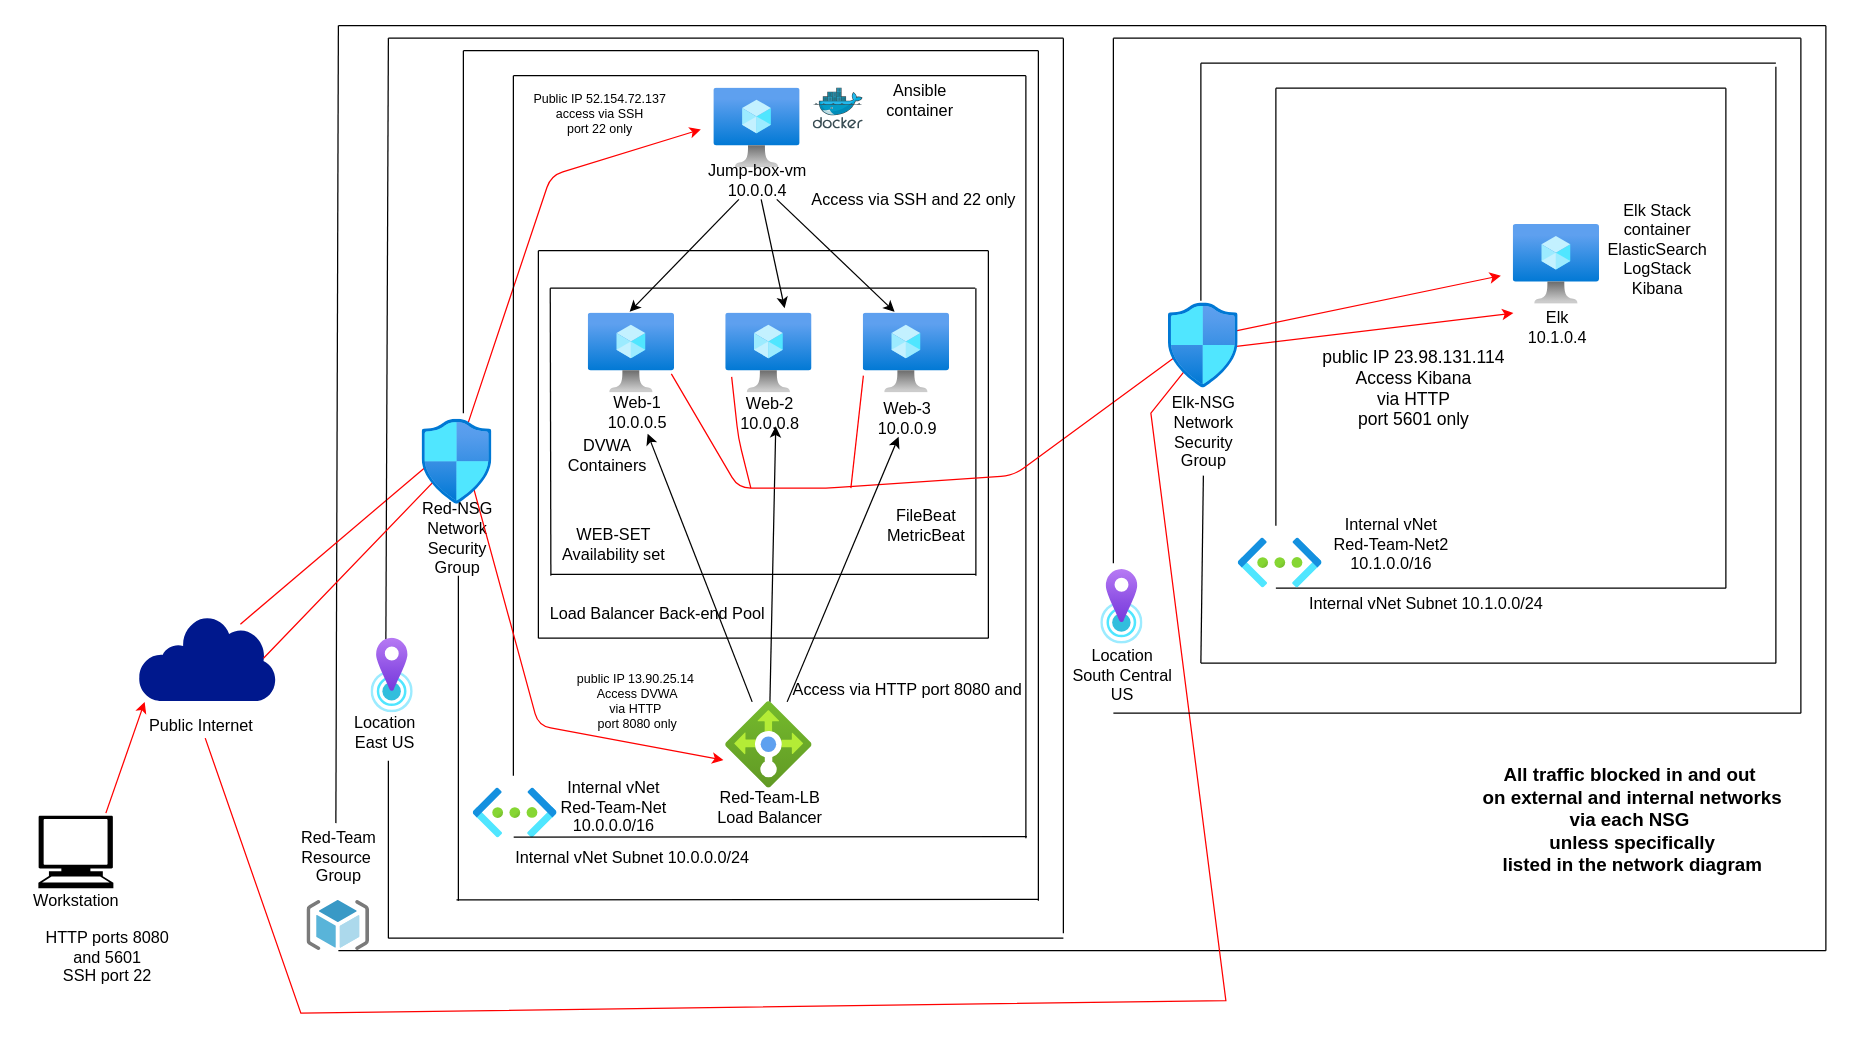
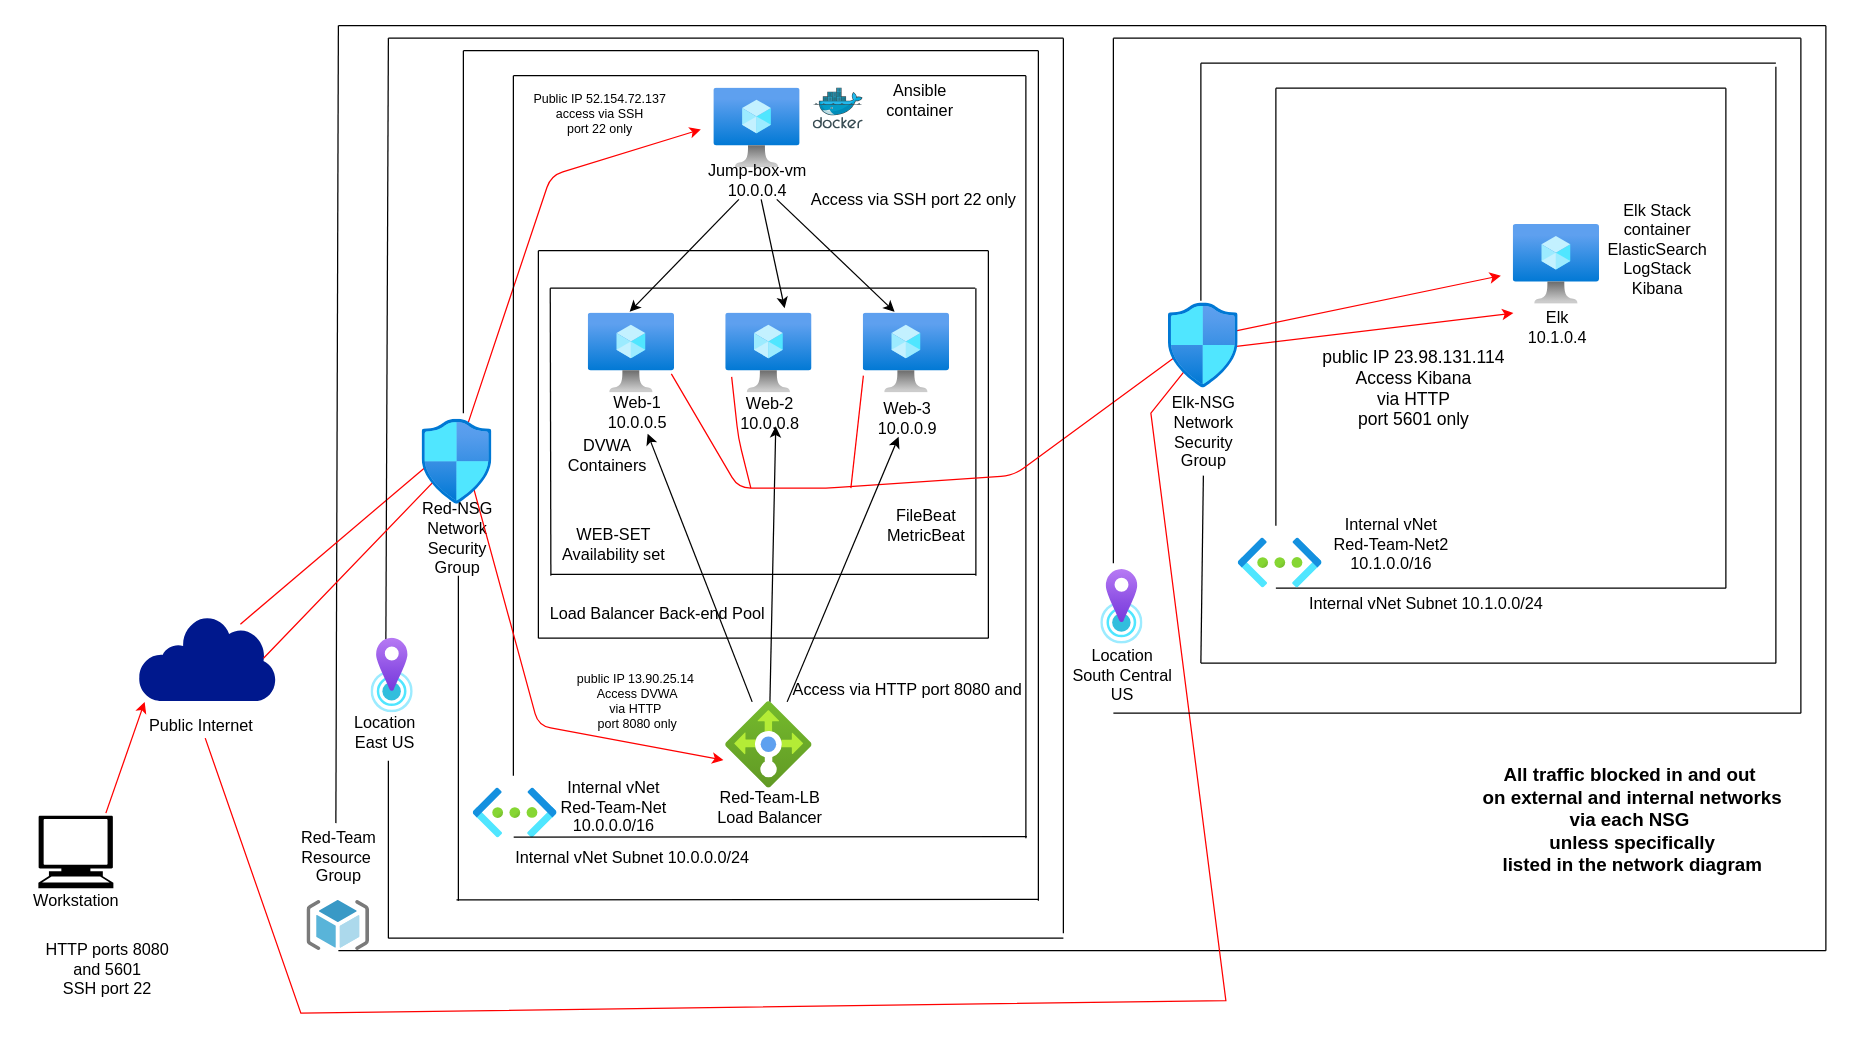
(914, 199) -> (914, 199)
(107, 957) -> (107, 969)
